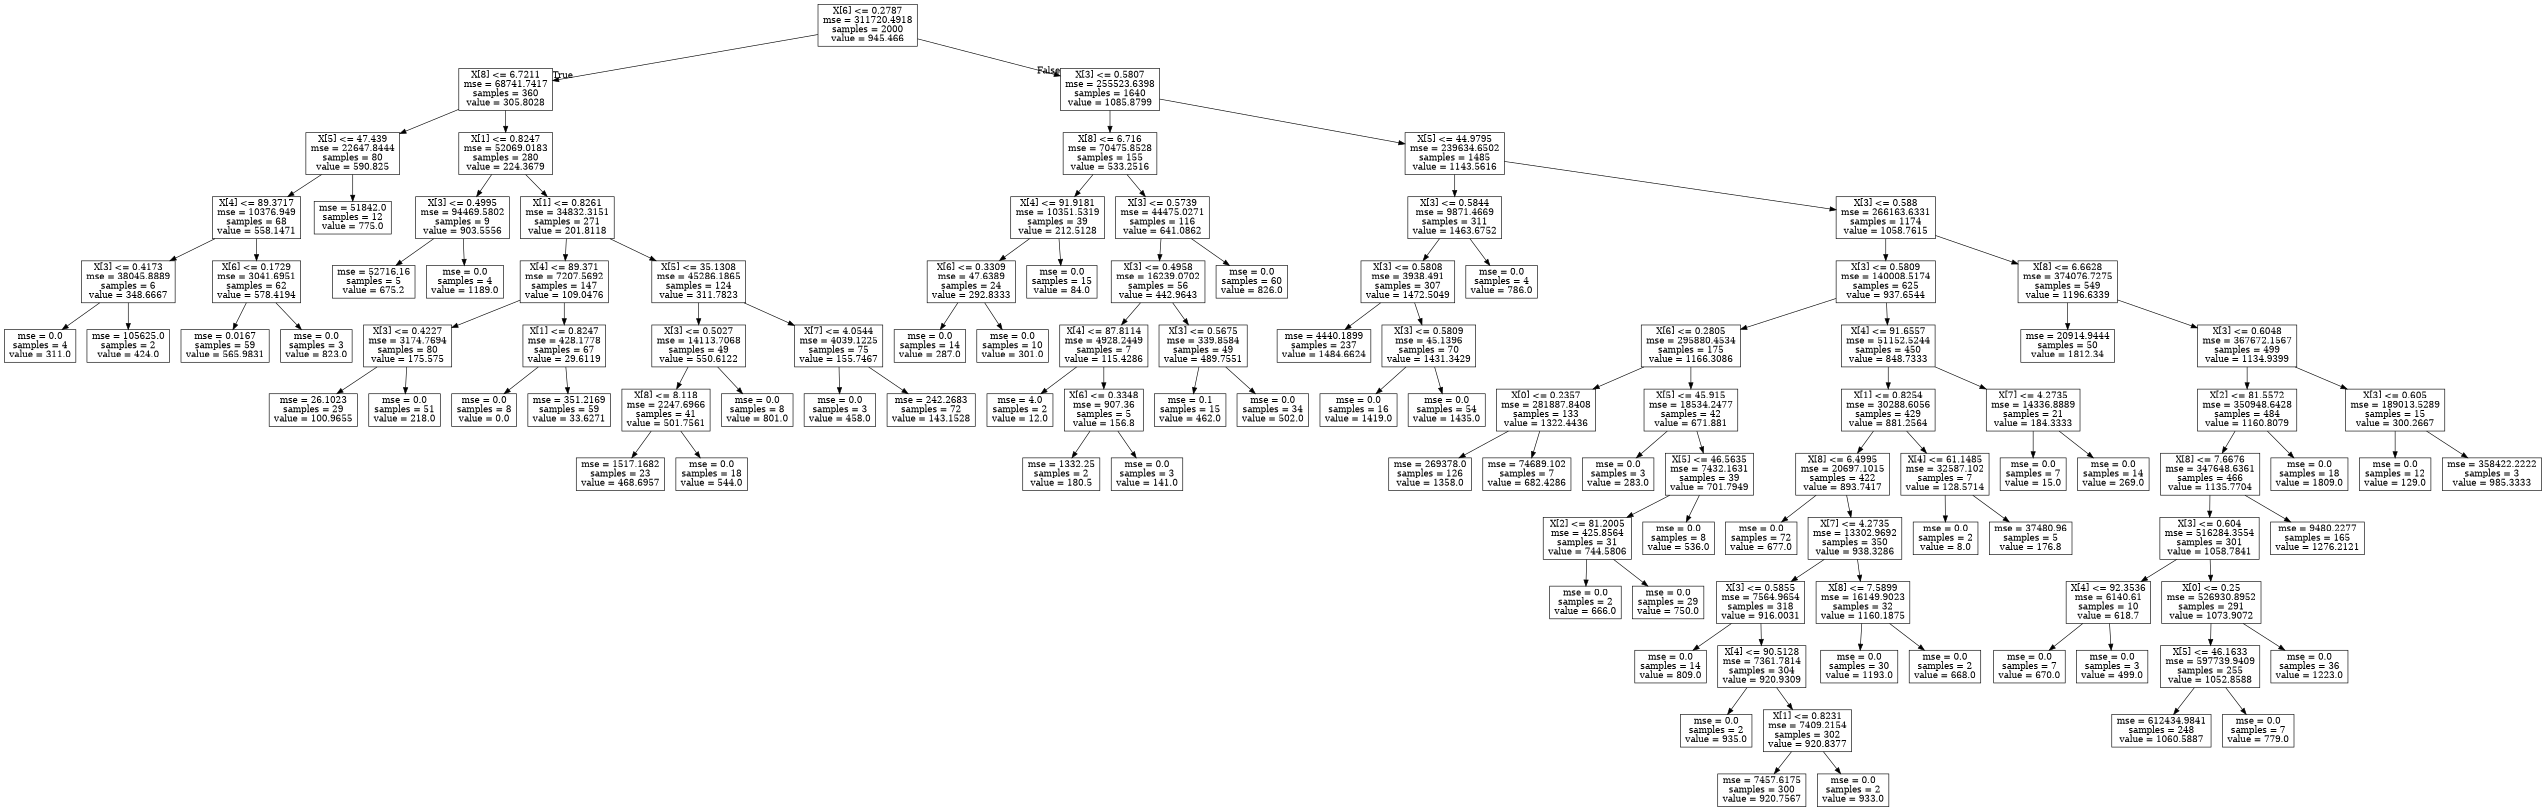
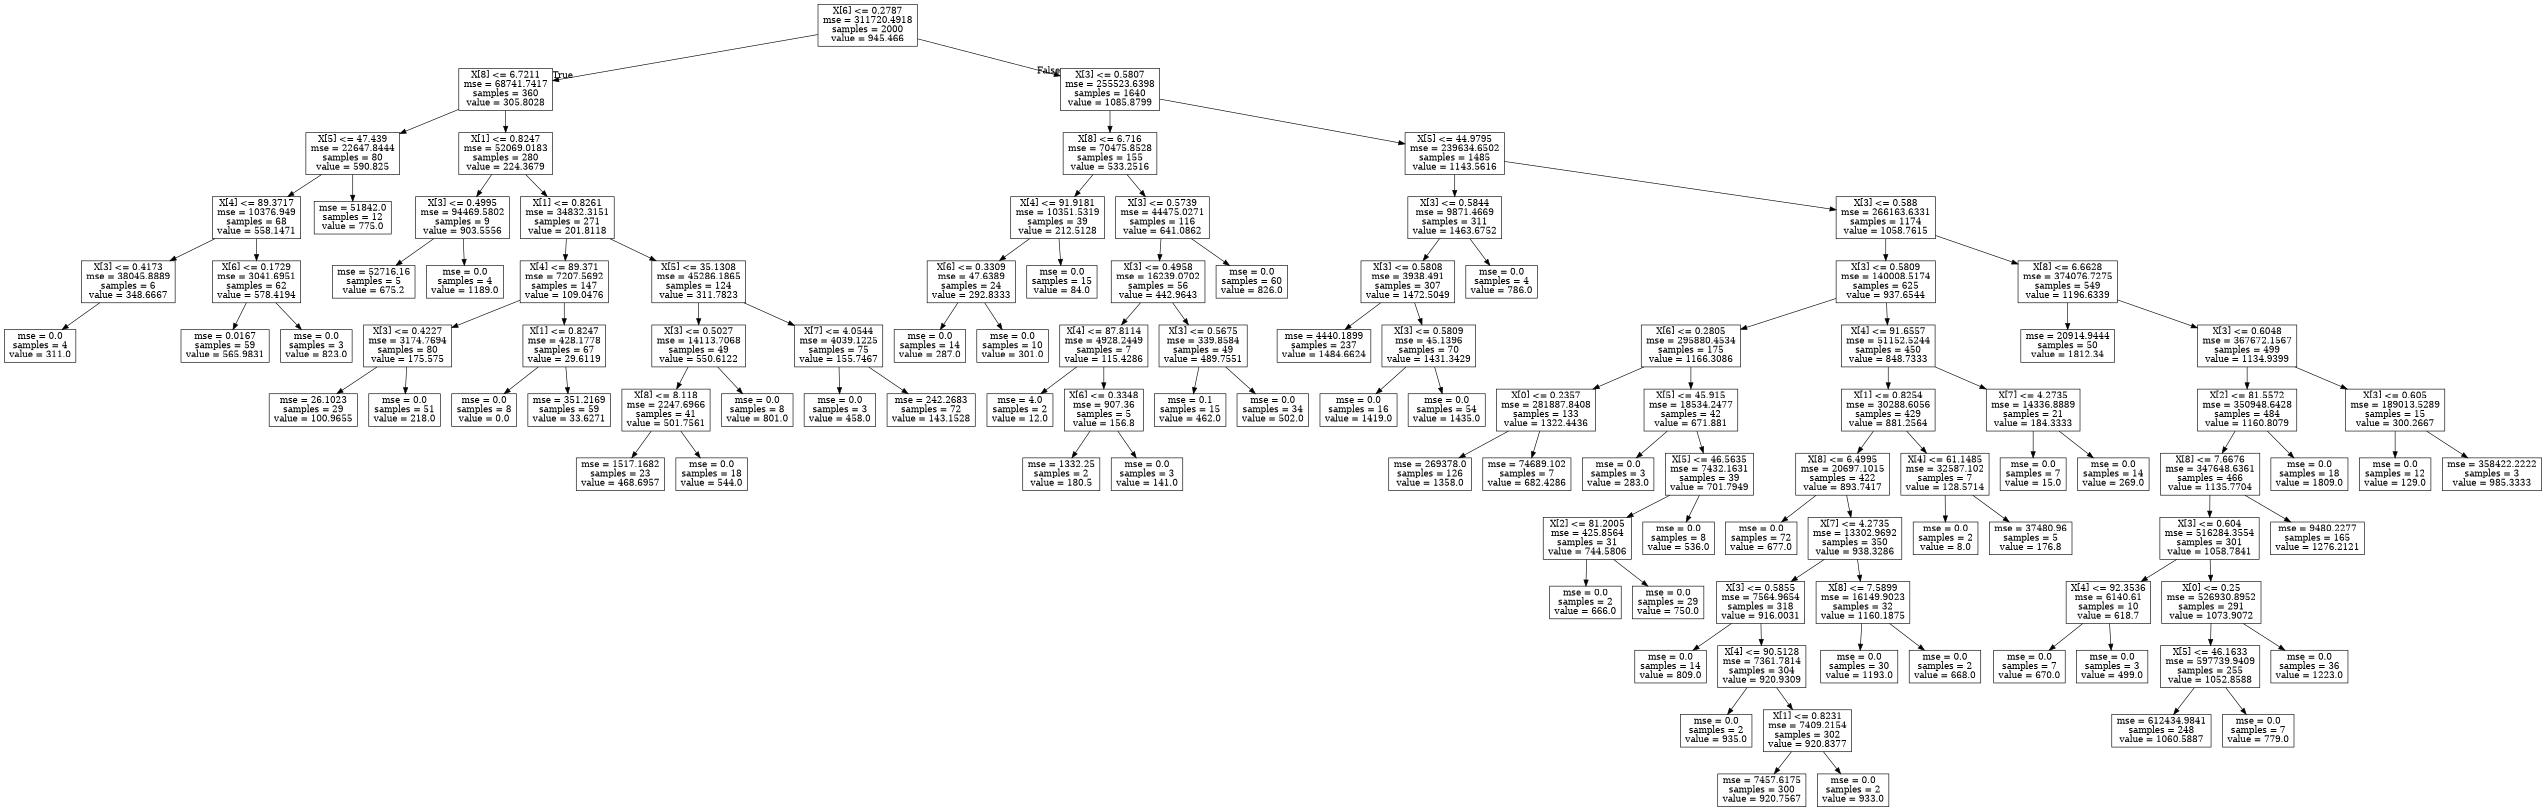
(128, 346) -> none
